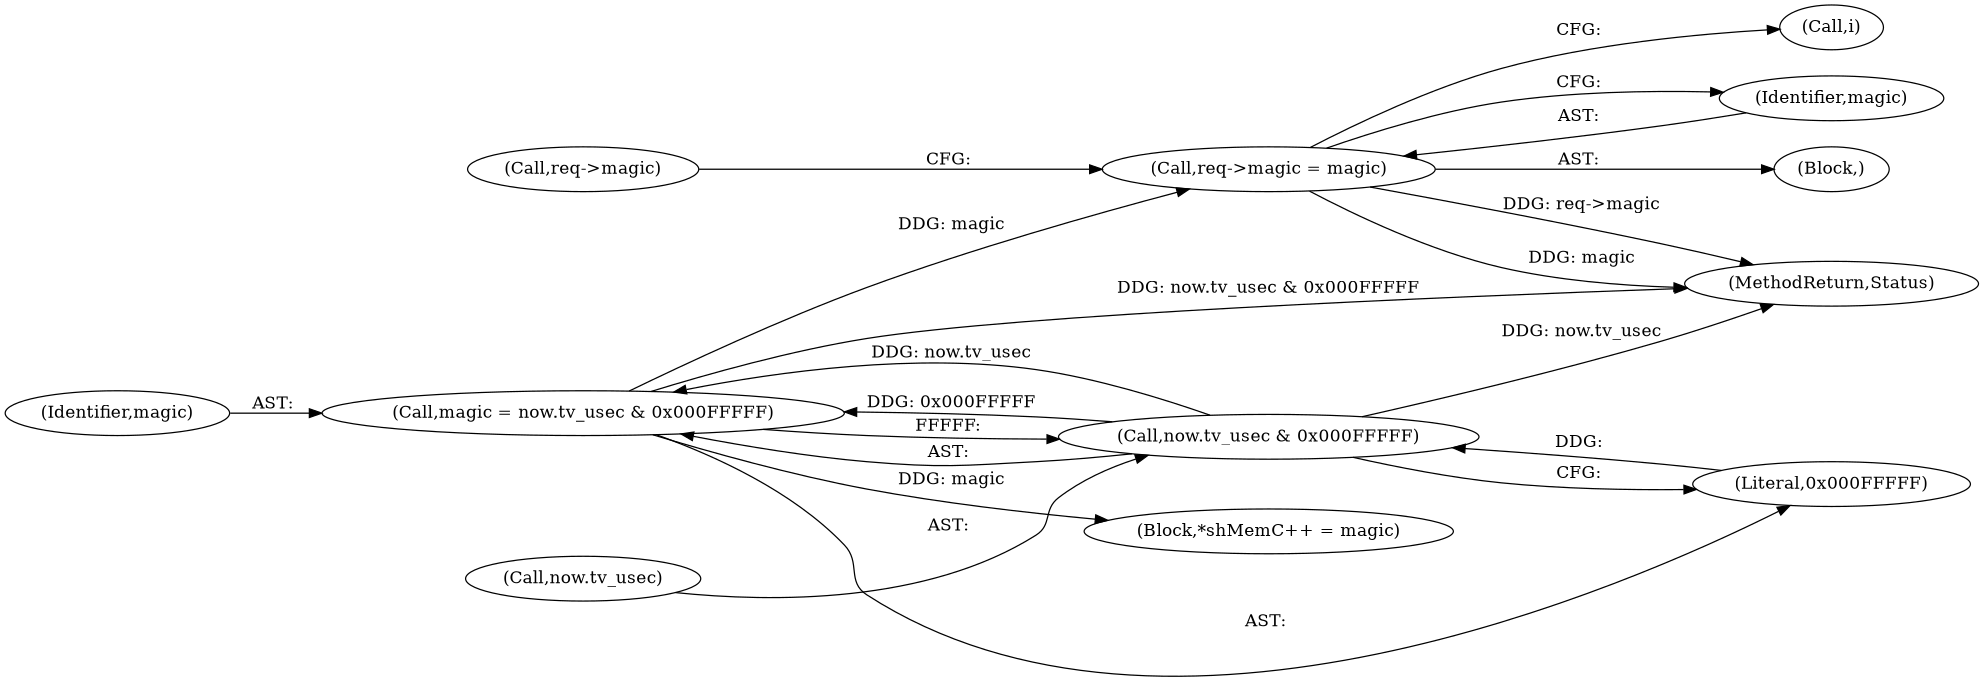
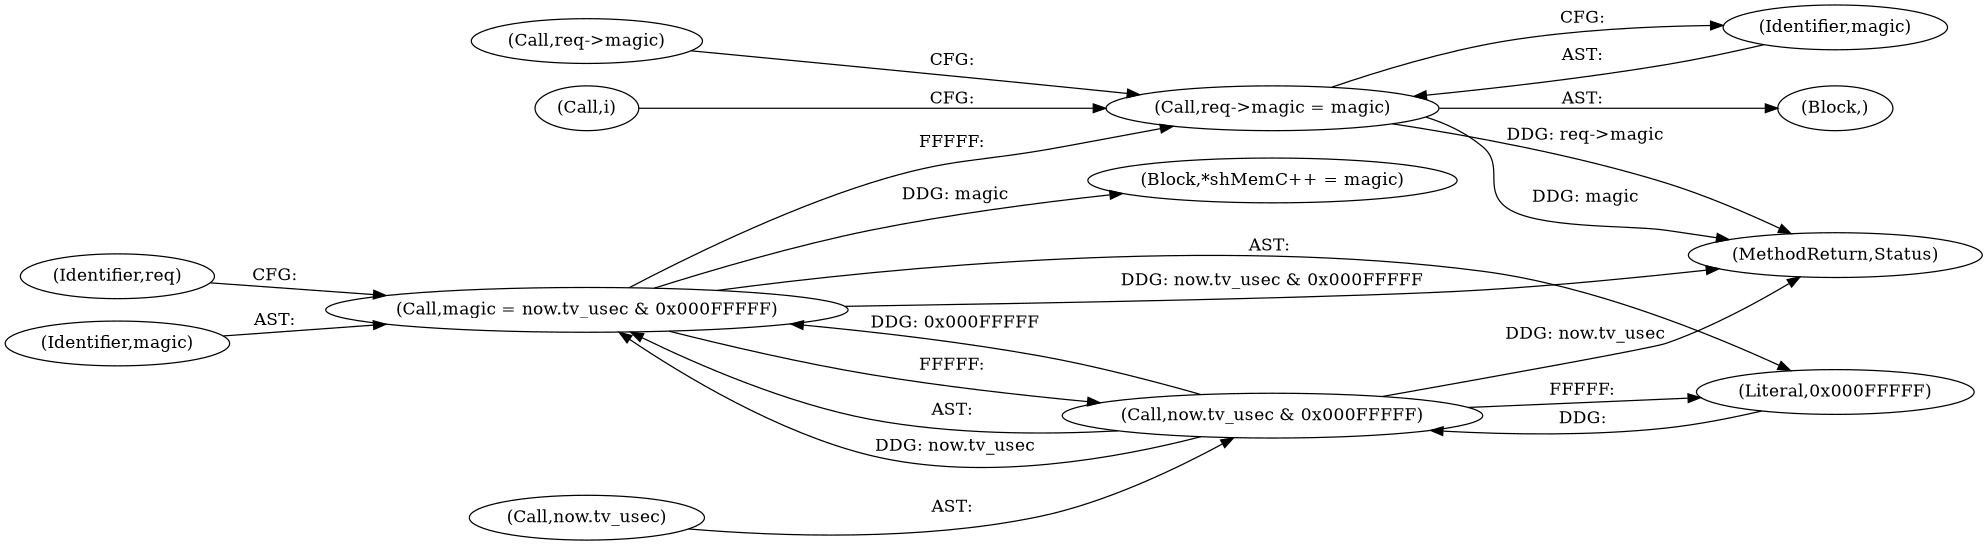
(1531, 61) -> (866, 108)
(951, 225) -> (955, 142)
none -> (117, 276)
(1582, 474) -> (1585, 390)
